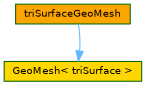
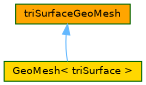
(80, 38) -> (66, 48)
